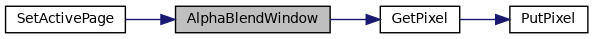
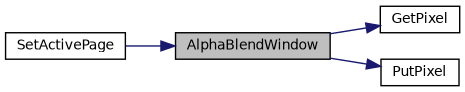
(478, 20) -> (348, 61)
